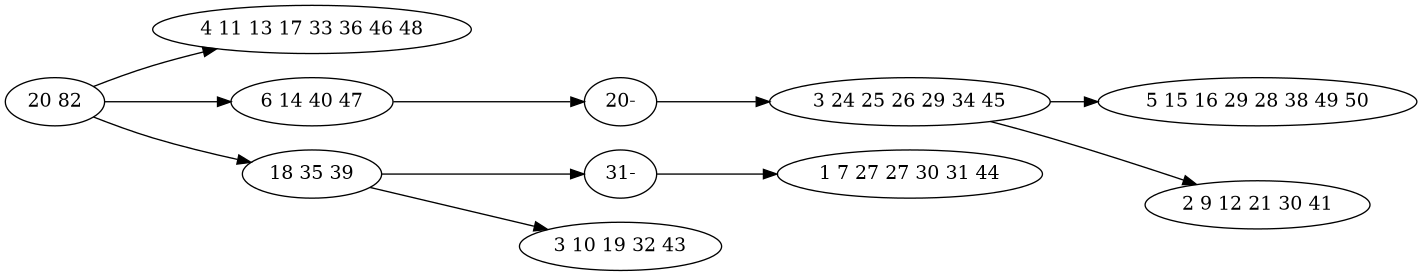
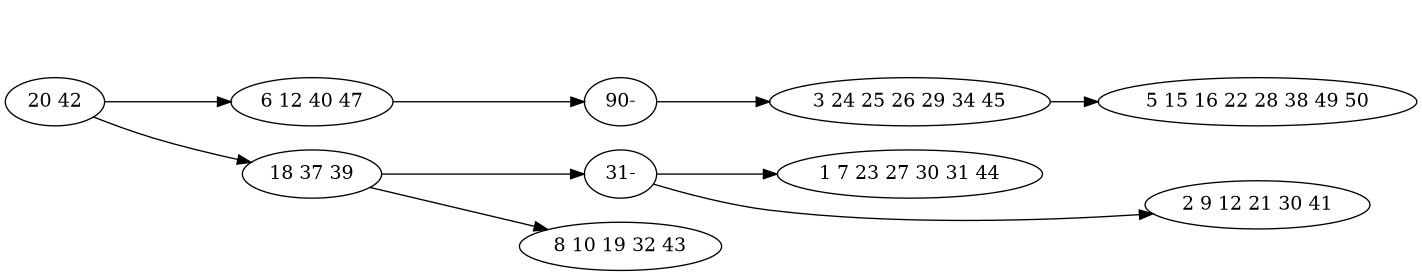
(312, 29) -> none
(55, 102) -> (55, 102)
(312, 102) -> (312, 102)
(621, 102) -> (621, 102)
(1258, 102) -> (1258, 102)
(1087, 149) -> (895, 219)
(312, 174) -> (312, 174)
(910, 174) -> (910, 174)
(621, 246) -> (621, 246)
